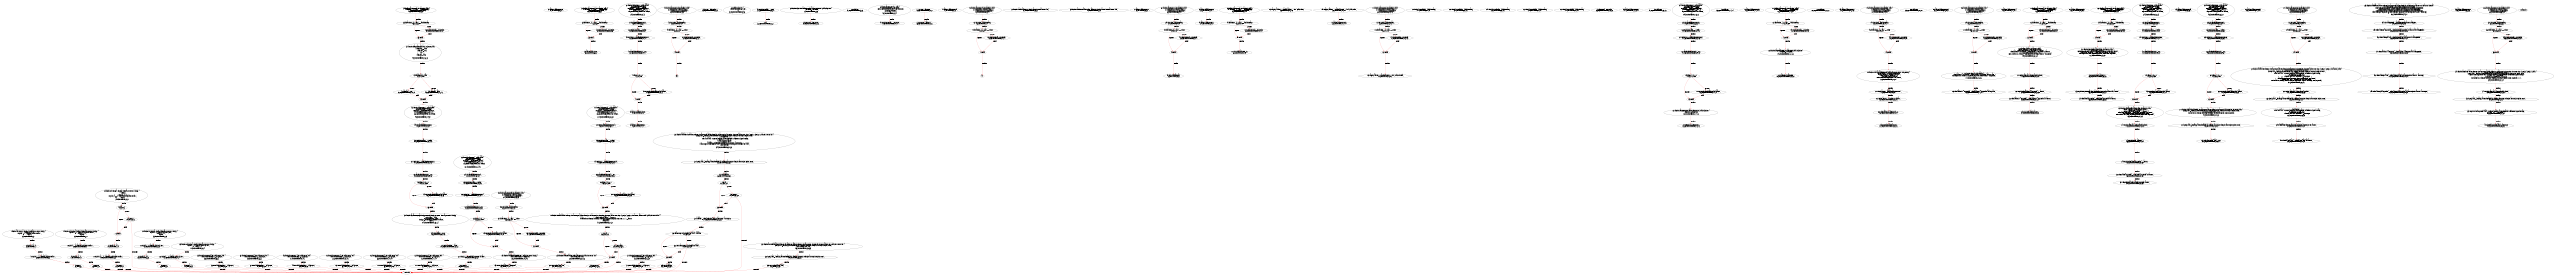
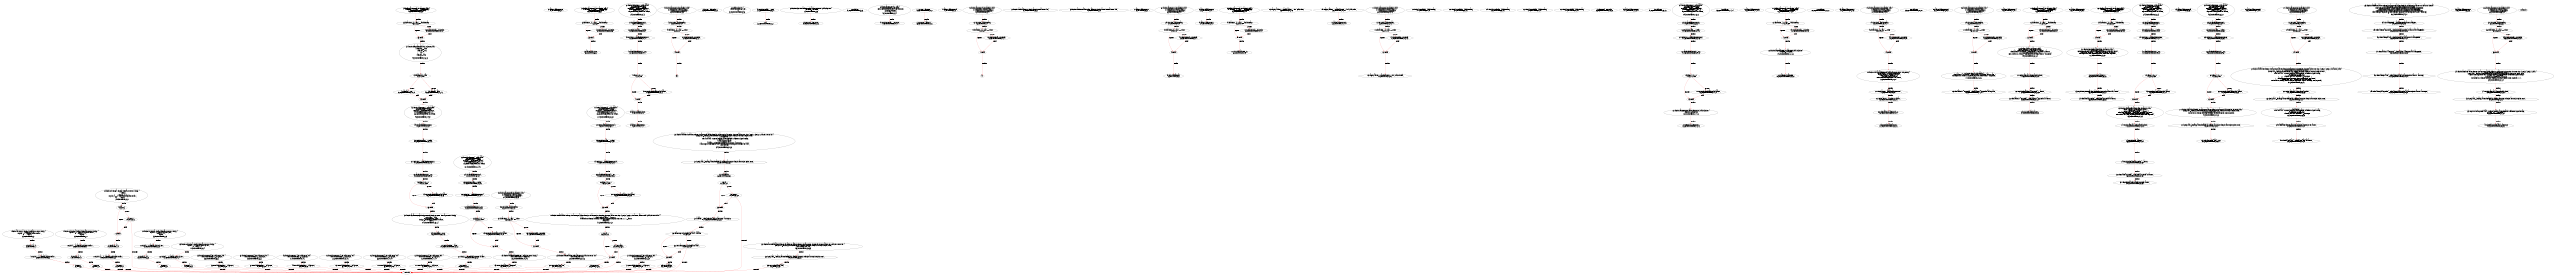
(724, 179) -> none
